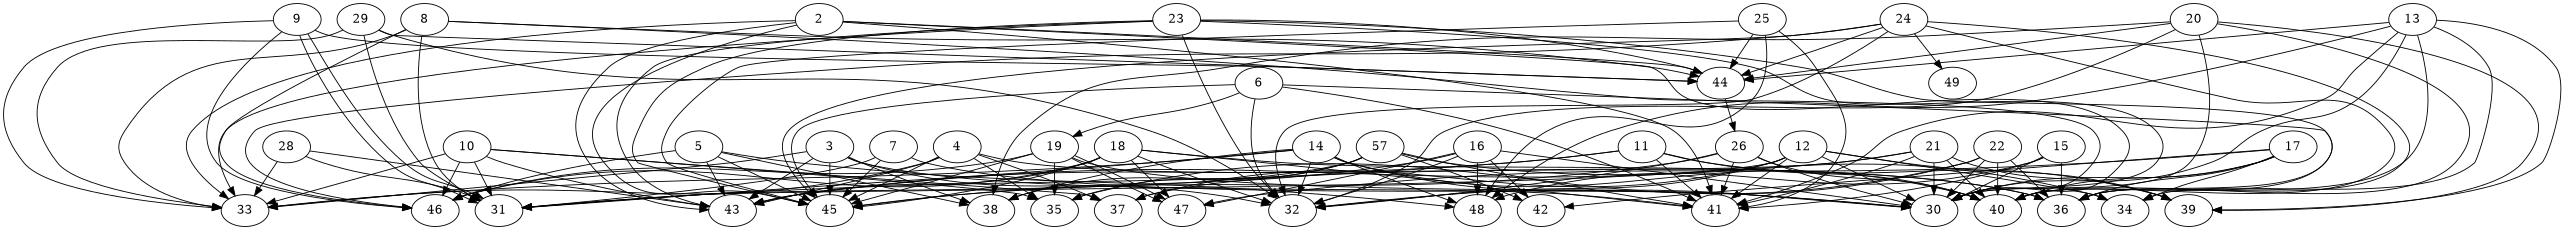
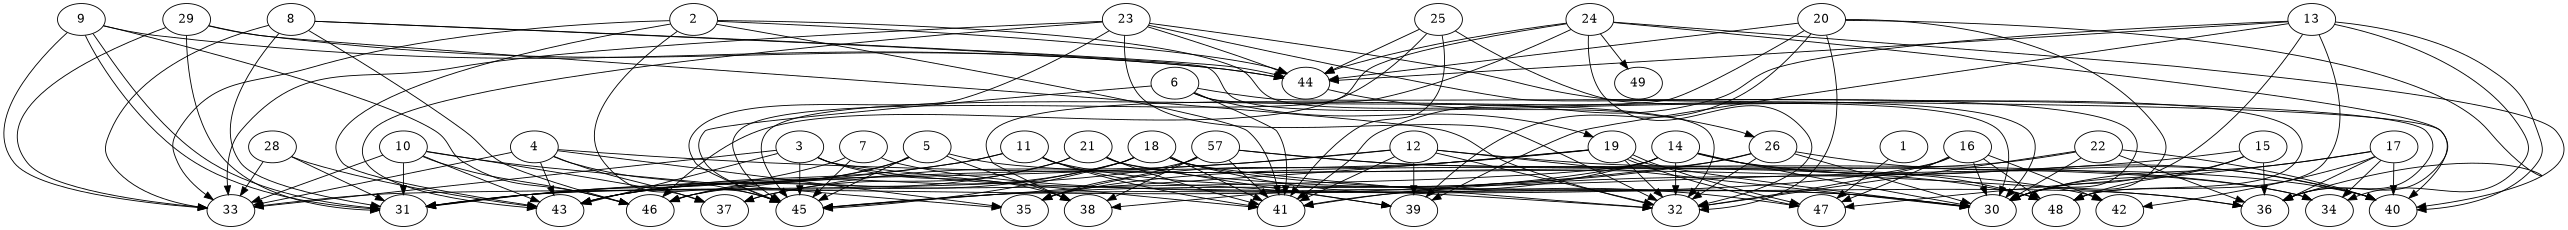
none -> (1904, 147)
none -> (1641, 176)
(1963, 176) -> none
